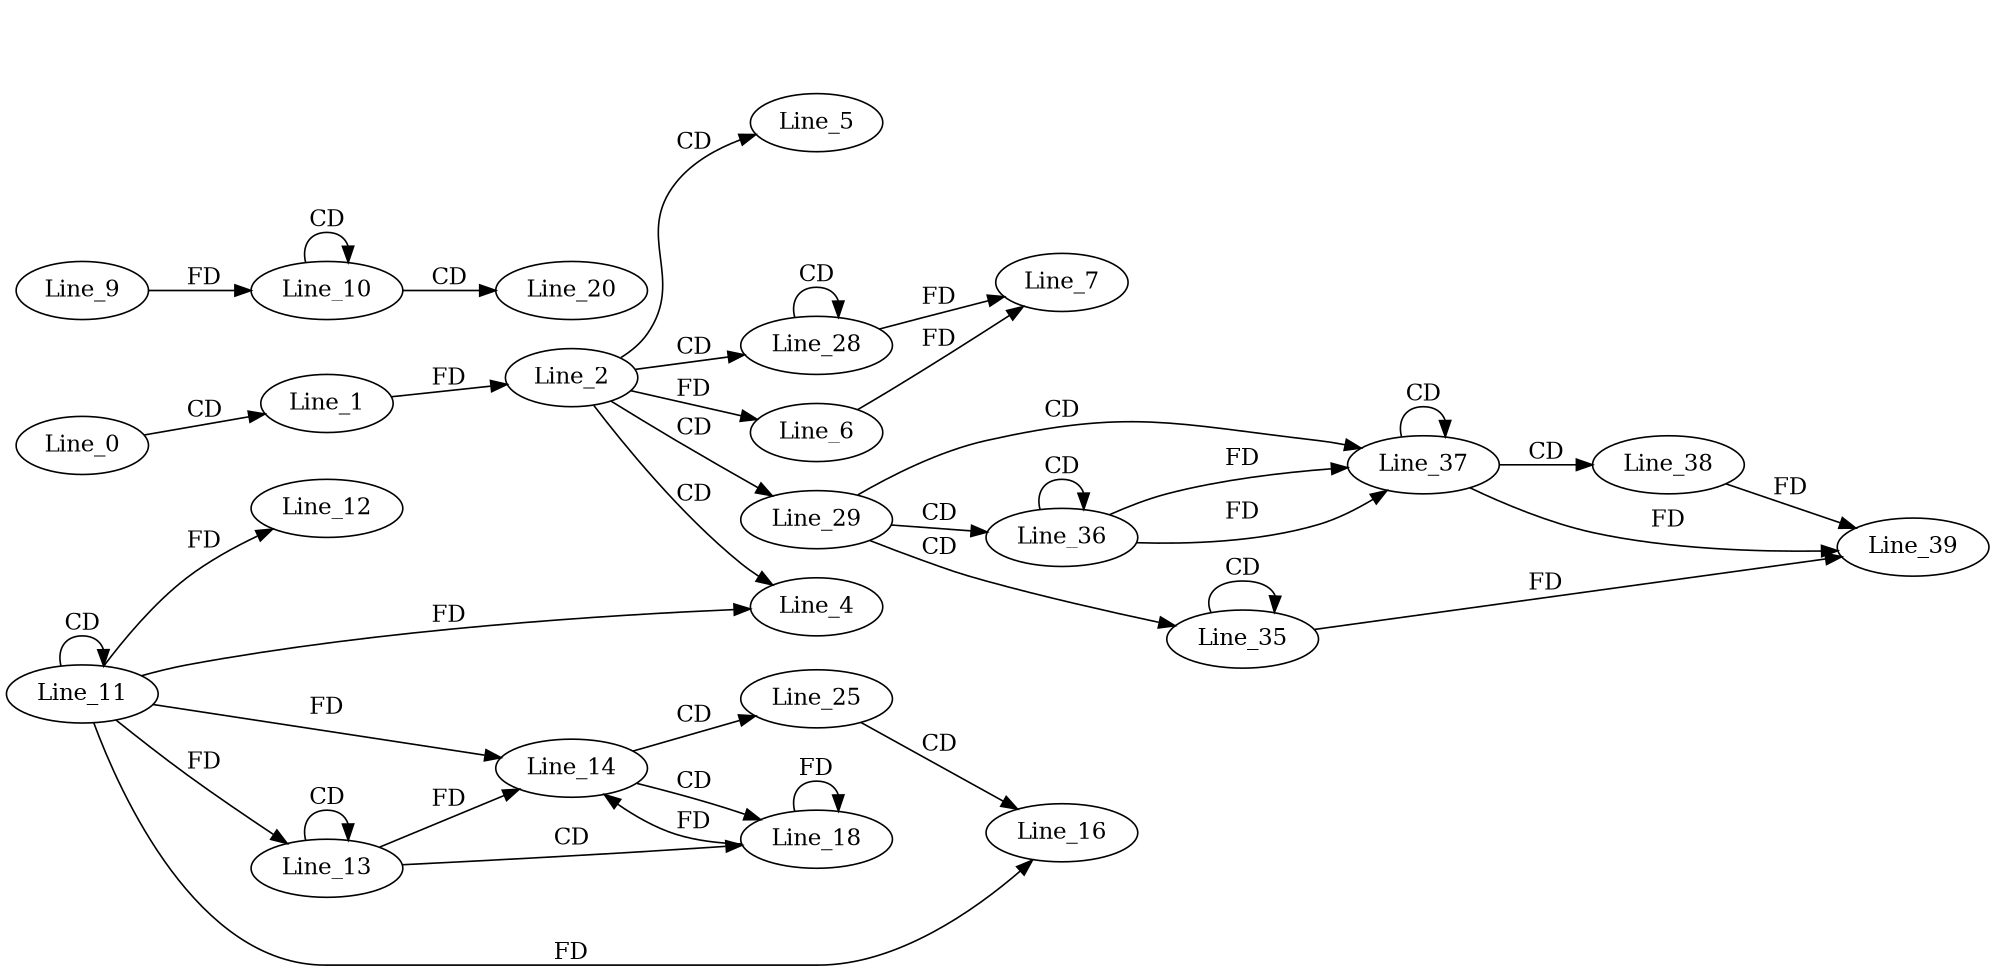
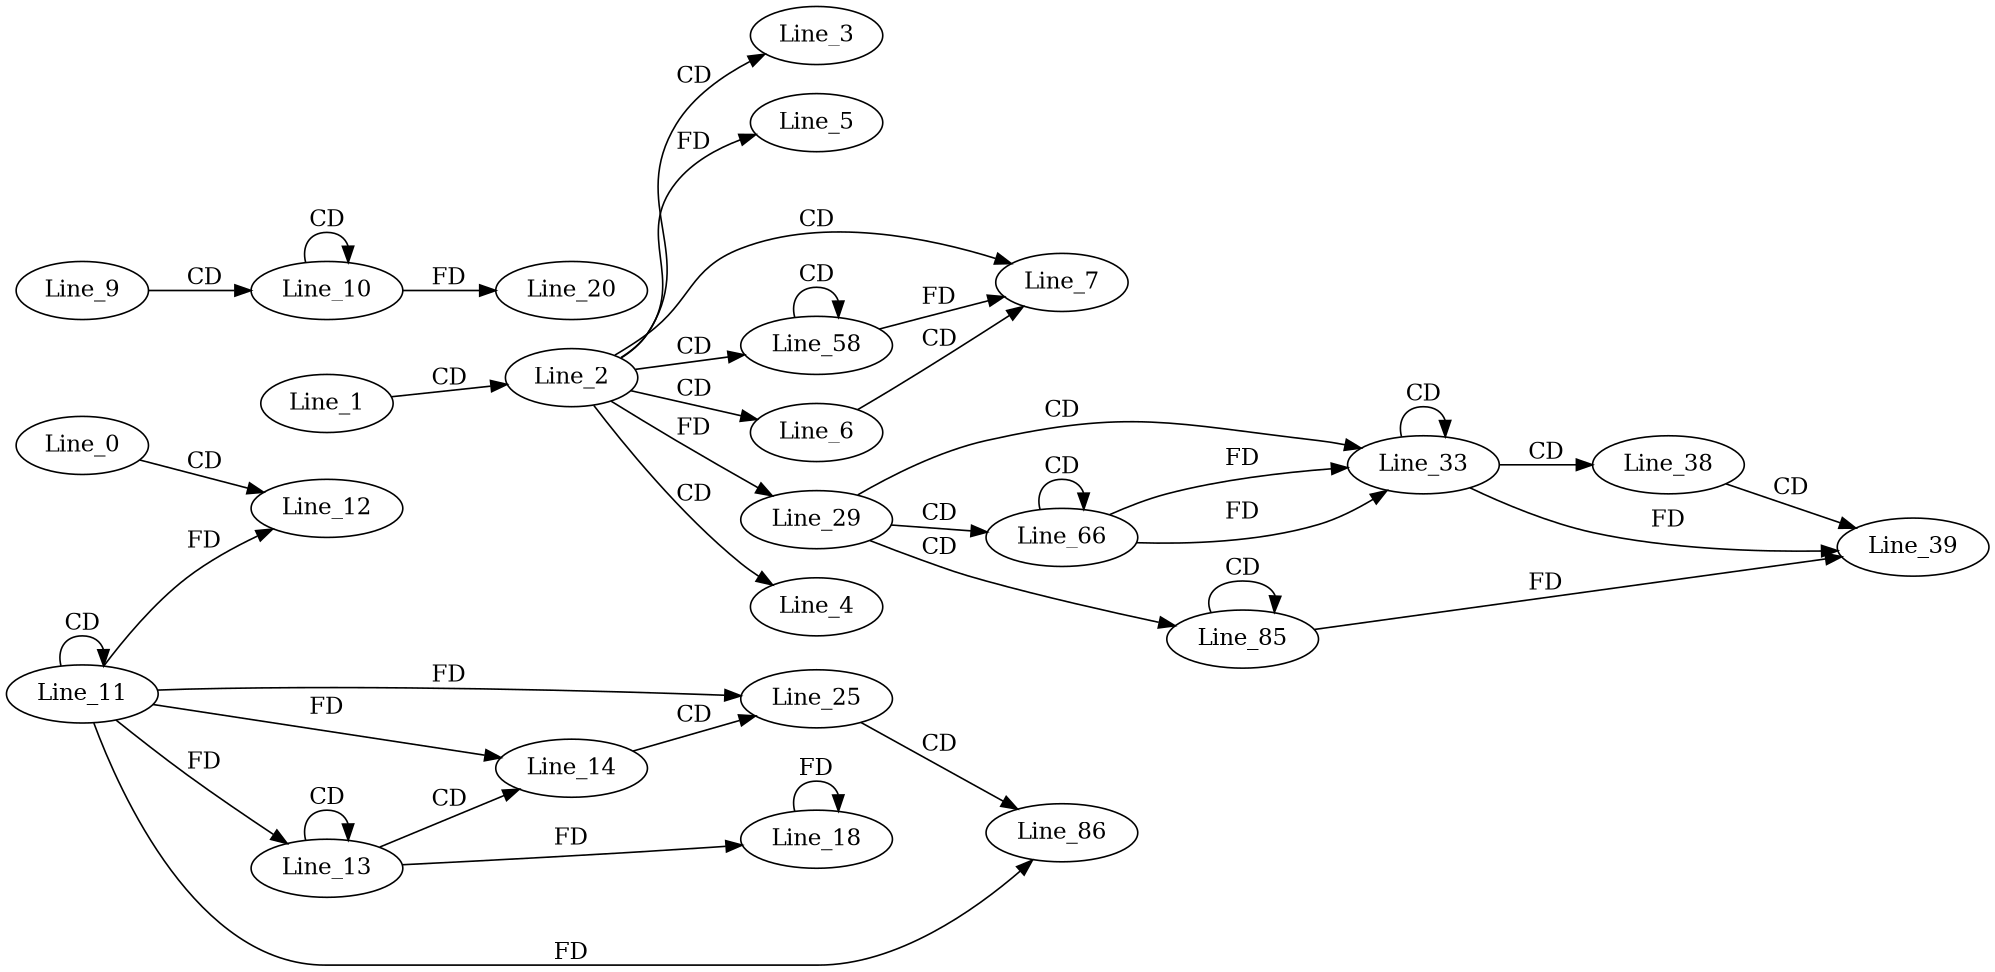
none -> (817, 36)
(694, 143) -> (694, 143)
none -> (786, 237)
(205, 278) -> (205, 278)
(449, 278) -> (449, 278)
(939, 340) -> (939, 340)
(817, 345) -> (817, 345)
(449, 378) -> (449, 378)
(694, 390) -> (694, 390)
(197, 426) -> (194, 474)
(694, 428) -> (694, 428)
(1423, 465) -> (1423, 465)
(1791, 488) -> (1791, 488)
(1062, 537) -> (1062, 537)
(436, 631) -> (441, 688)
(1243, 639) -> (1243, 639)
(691, 798) -> none
(449, 800) -> (449, 800)
(1062, 833) -> (1062, 833)
(676, 834) -> none
(572, 838) -> (572, 838)
